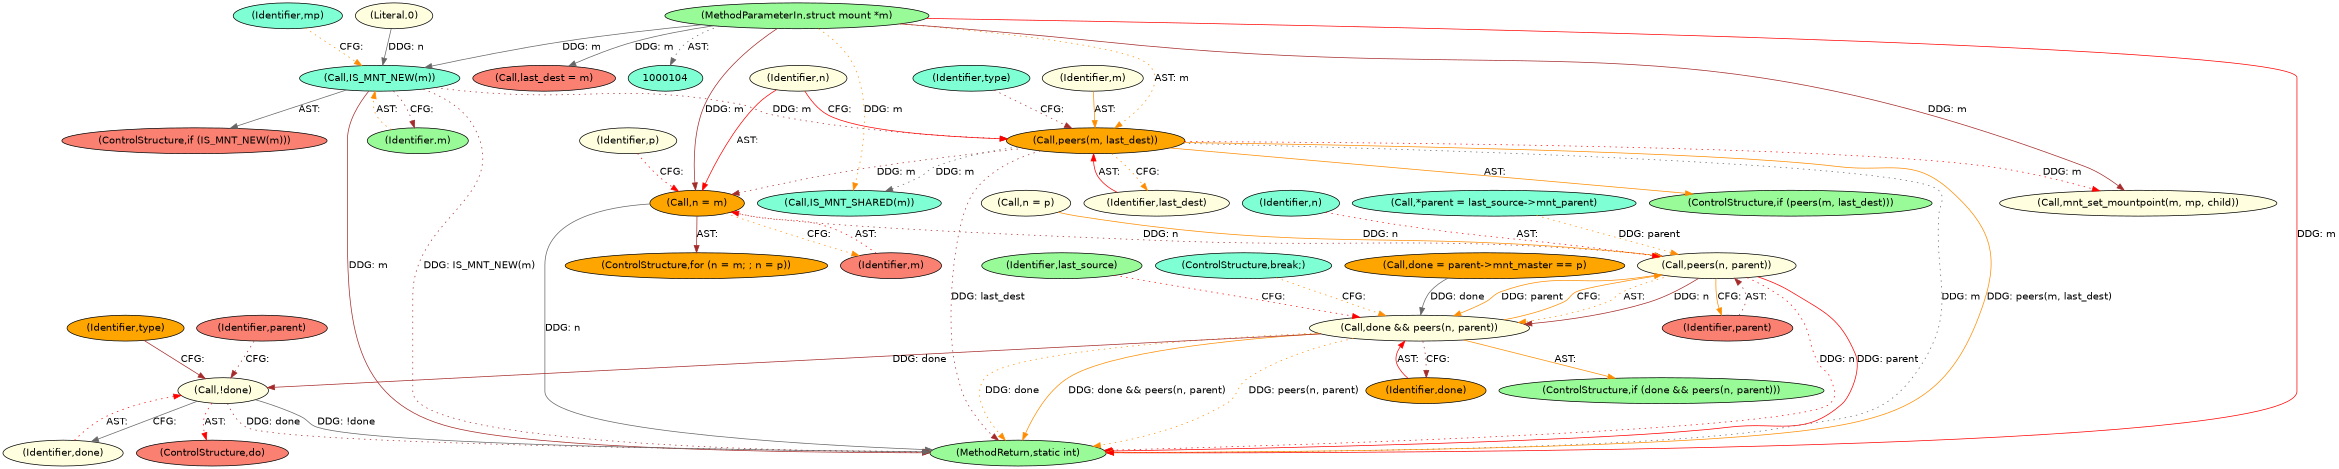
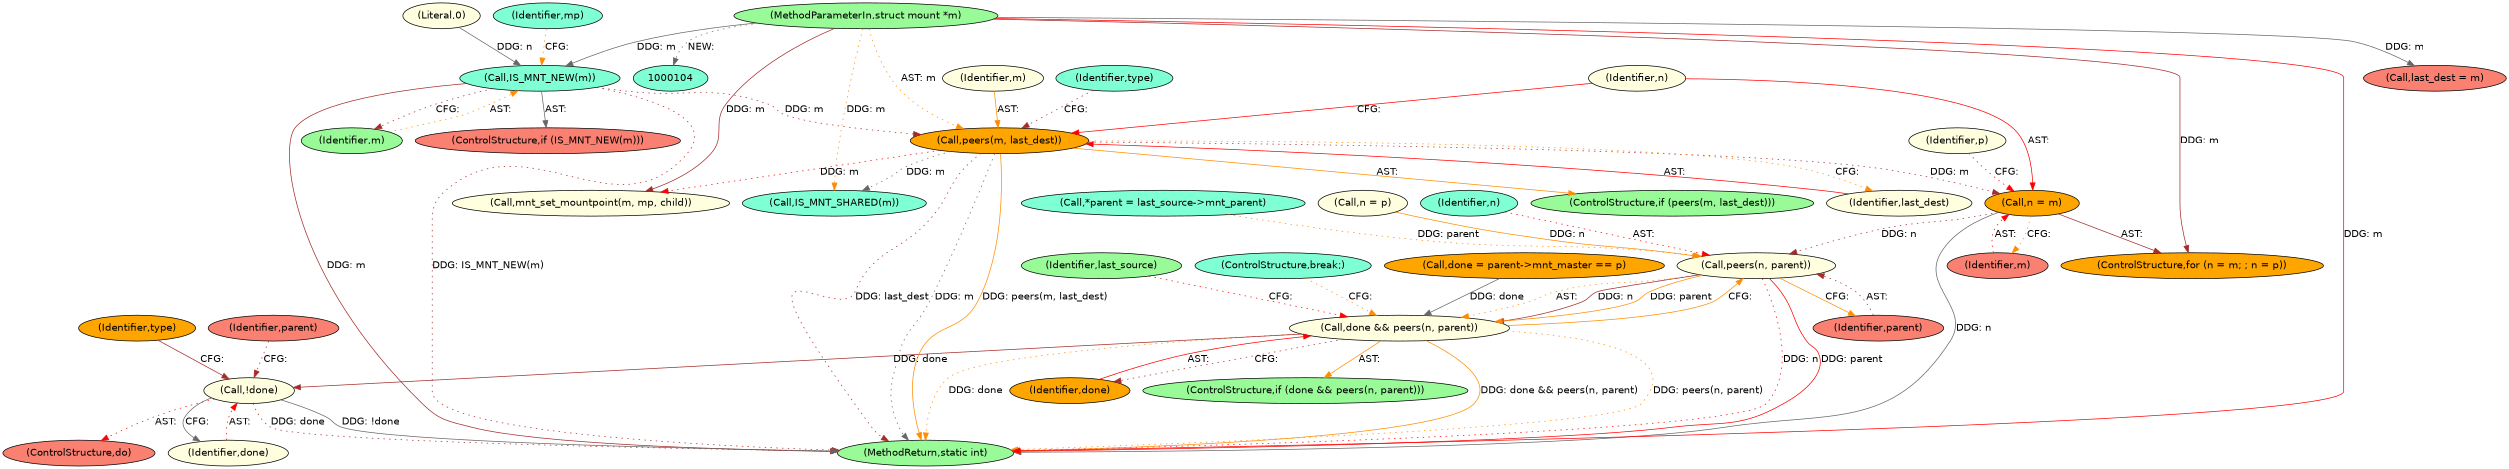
(700, 47) -> (703, 47)
(711, 93) -> (1672, 39)
